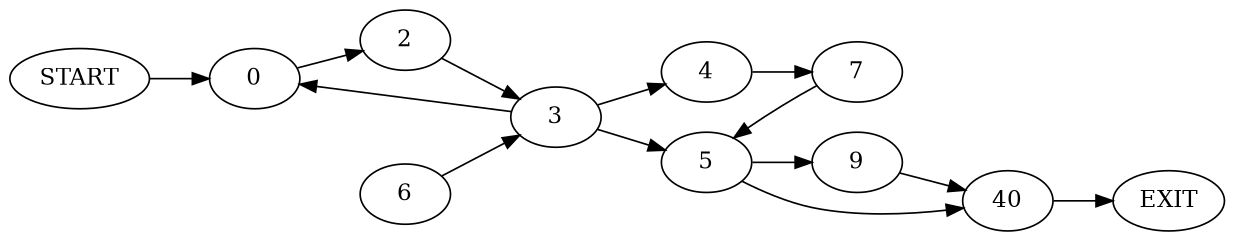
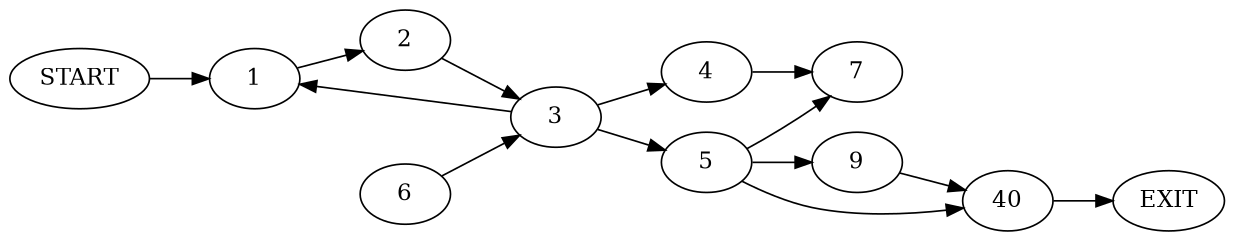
(255, 79) -> (255, 79)
(782, 106) -> (782, 128)
